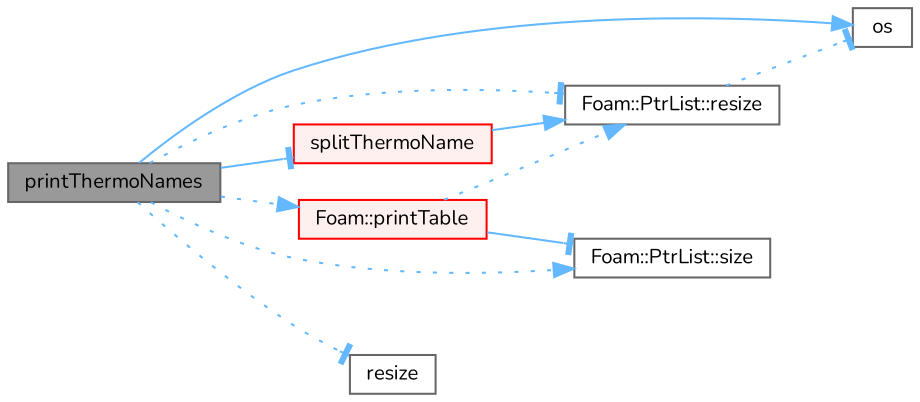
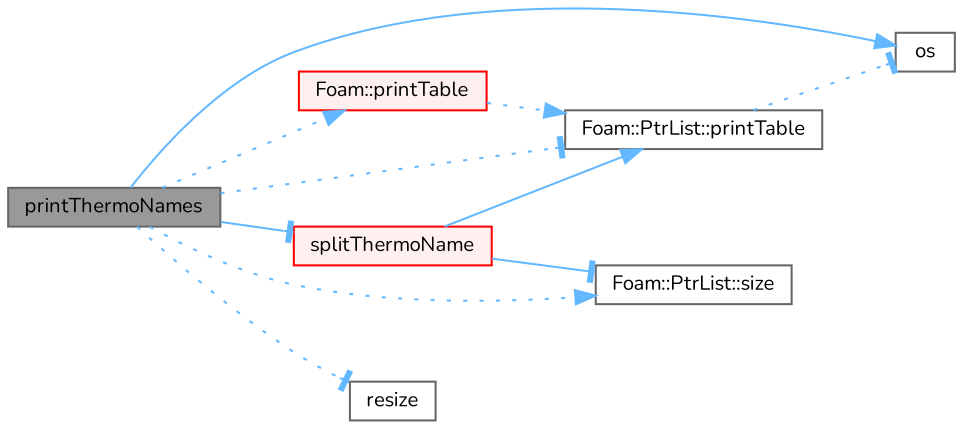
(672, 105) -> (694, 130)
(525, 238) -> (539, 265)
